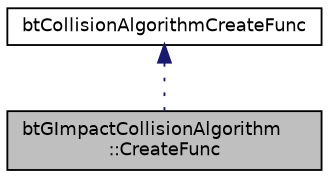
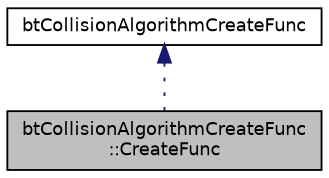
(164, 141) -> (164, 141)
